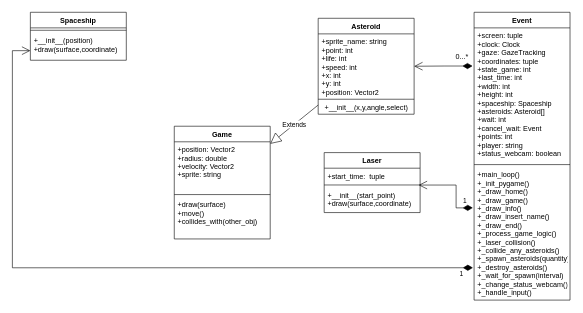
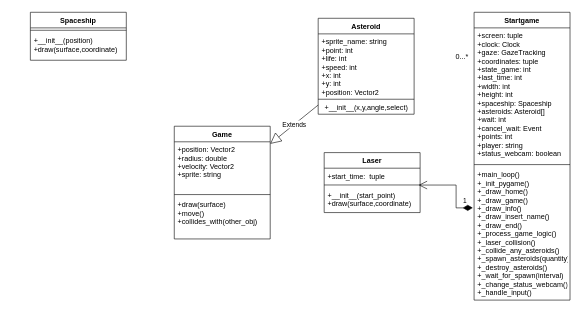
(522, 20) -> (522, 20)
(419, 66) -> none
(12, 153) -> none
